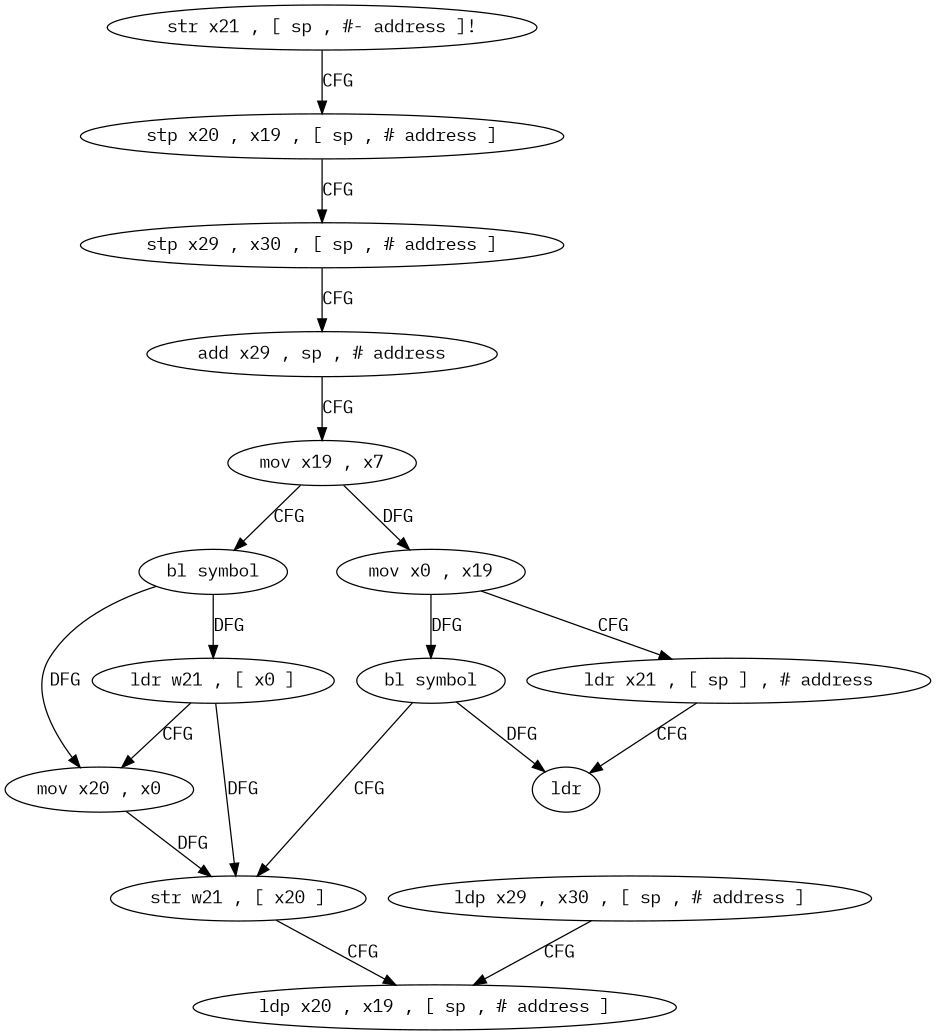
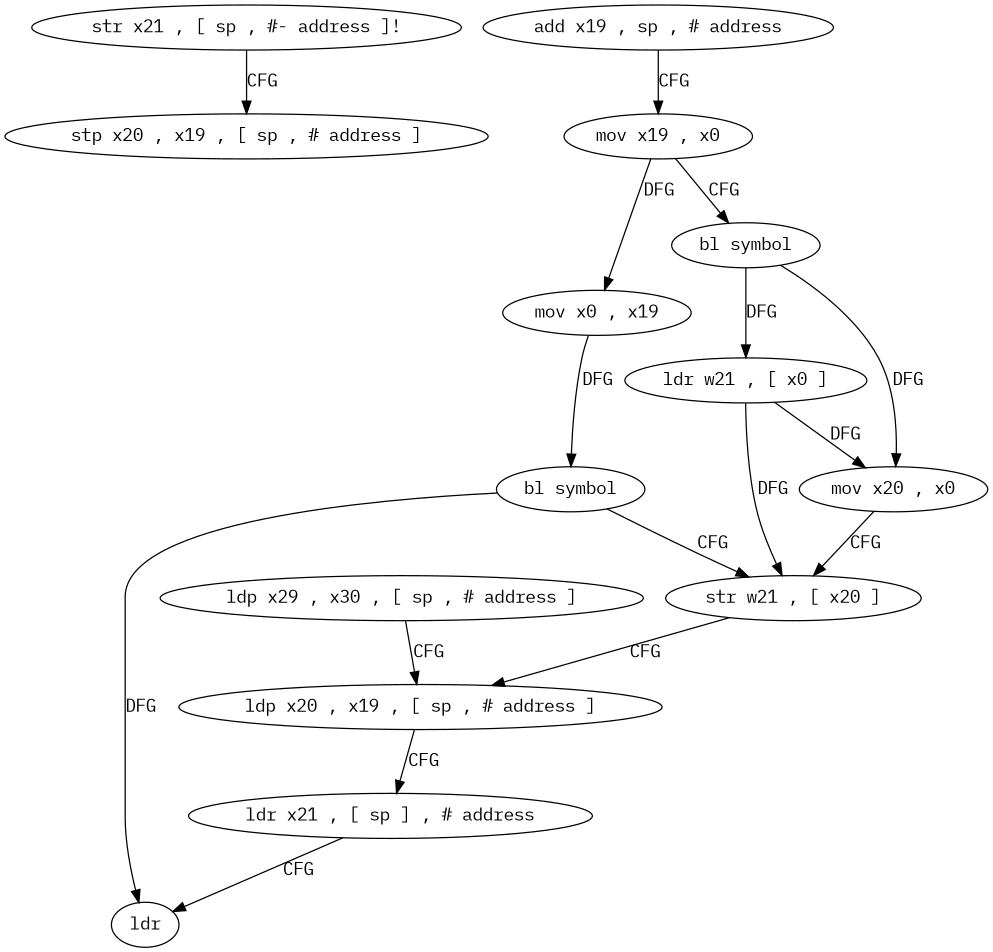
(322, 245) -> none
(322, 354) -> (658, 28)
(322, 463) -> (658, 136)
(570, 623) -> (407, 755)
(178, 735) -> (845, 435)
(193, 844) -> (865, 544)
